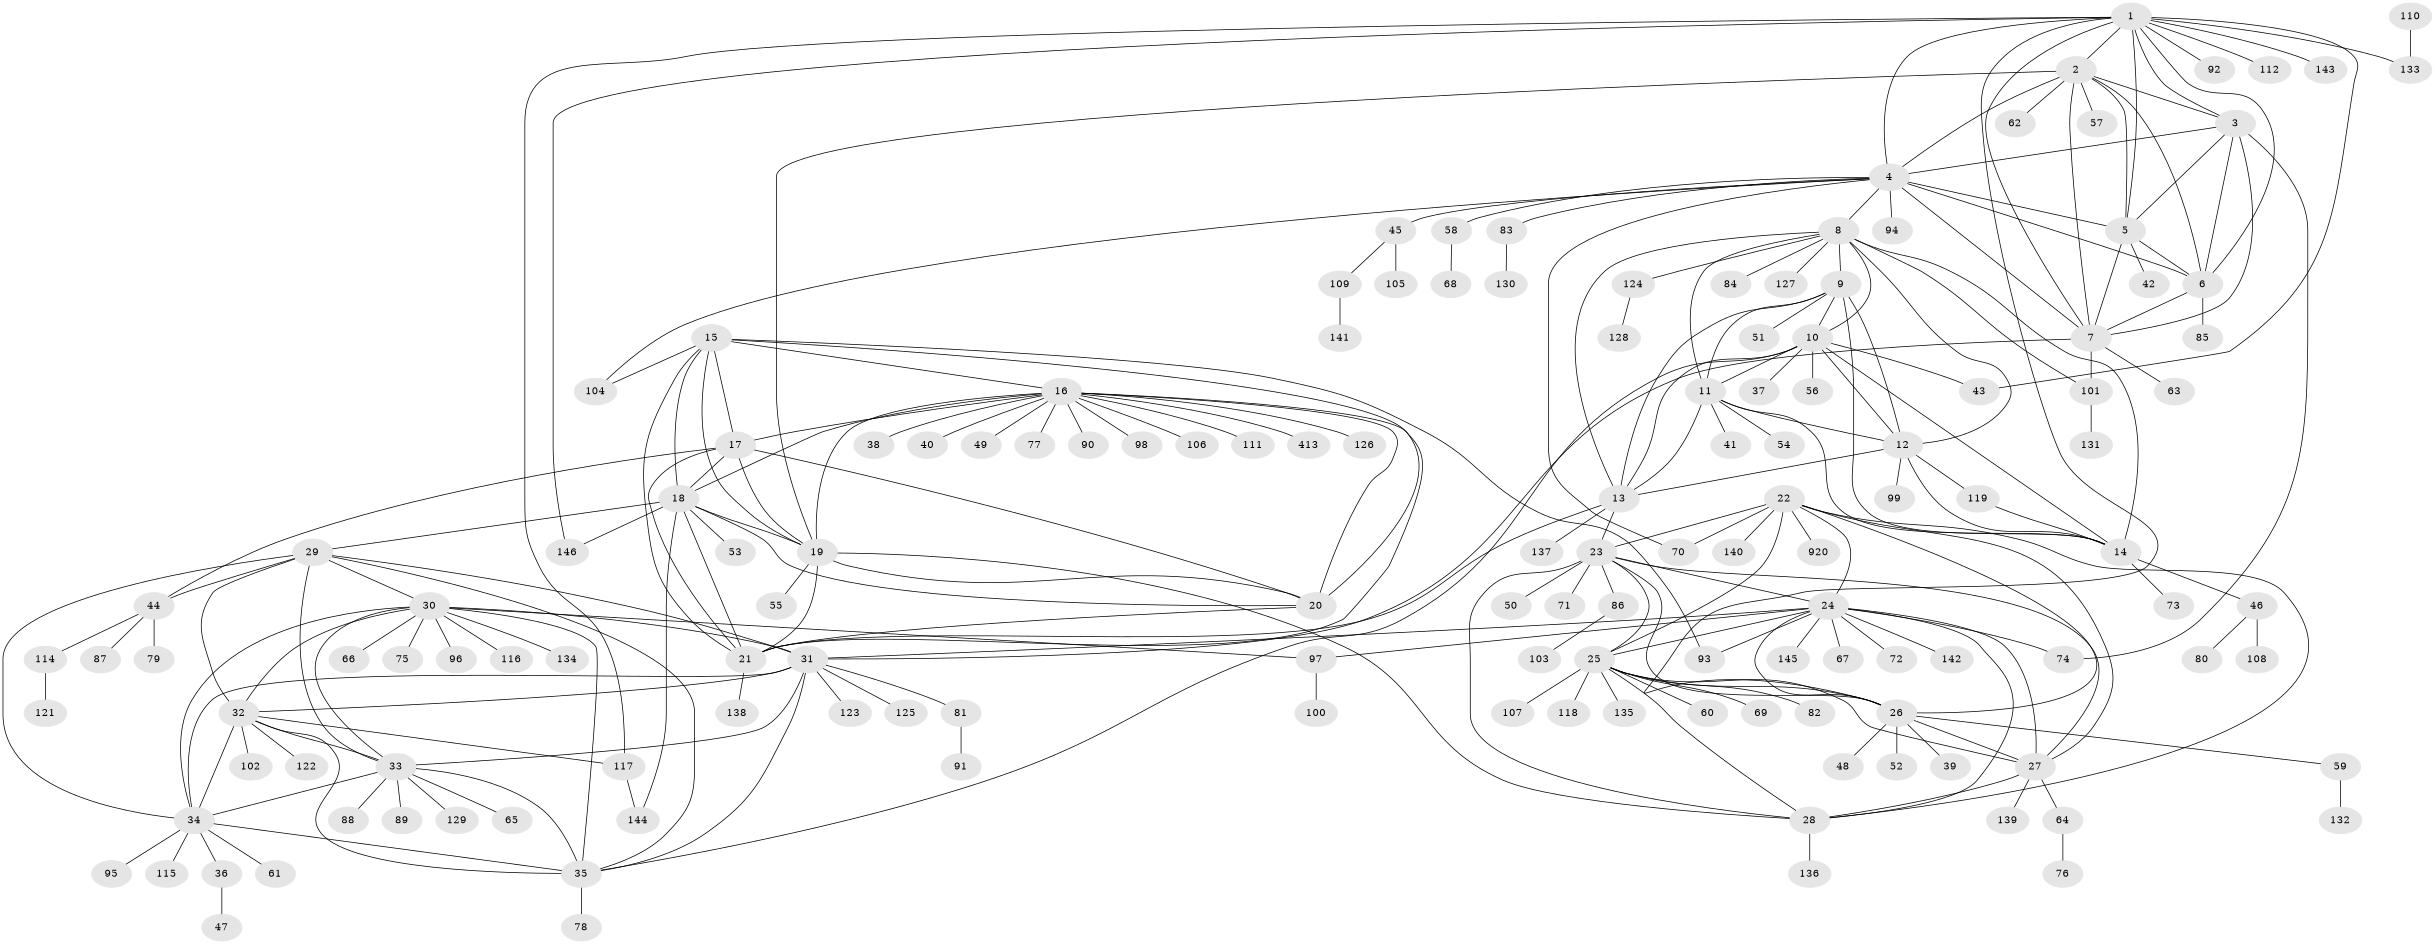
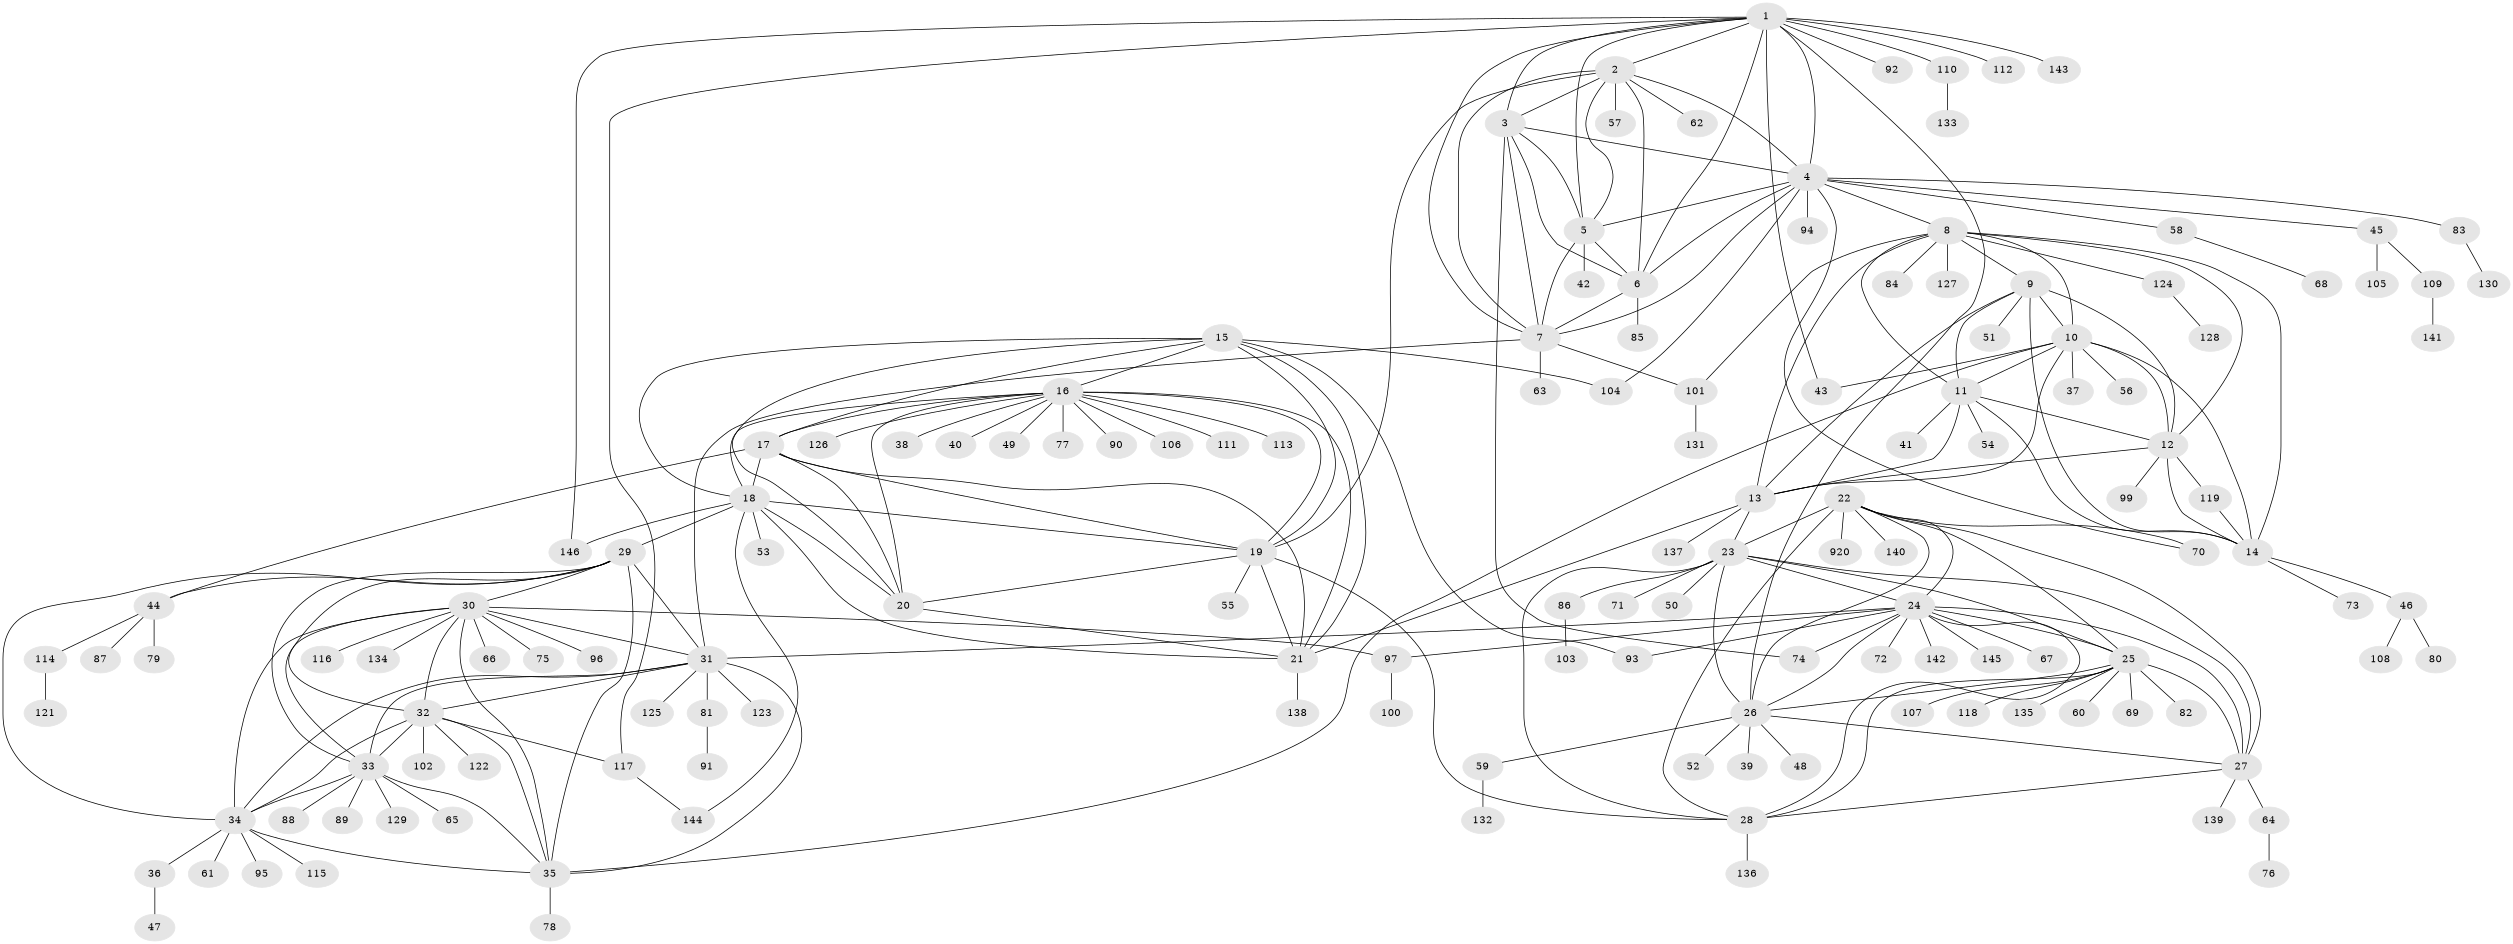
(2273, 34) -> (1859, 38)
(1142, 445) -> none
(1309, 445) -> (1283, 445)
